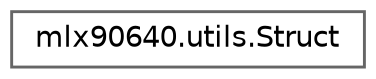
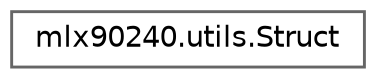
(188, 39) -> (188, 39)
